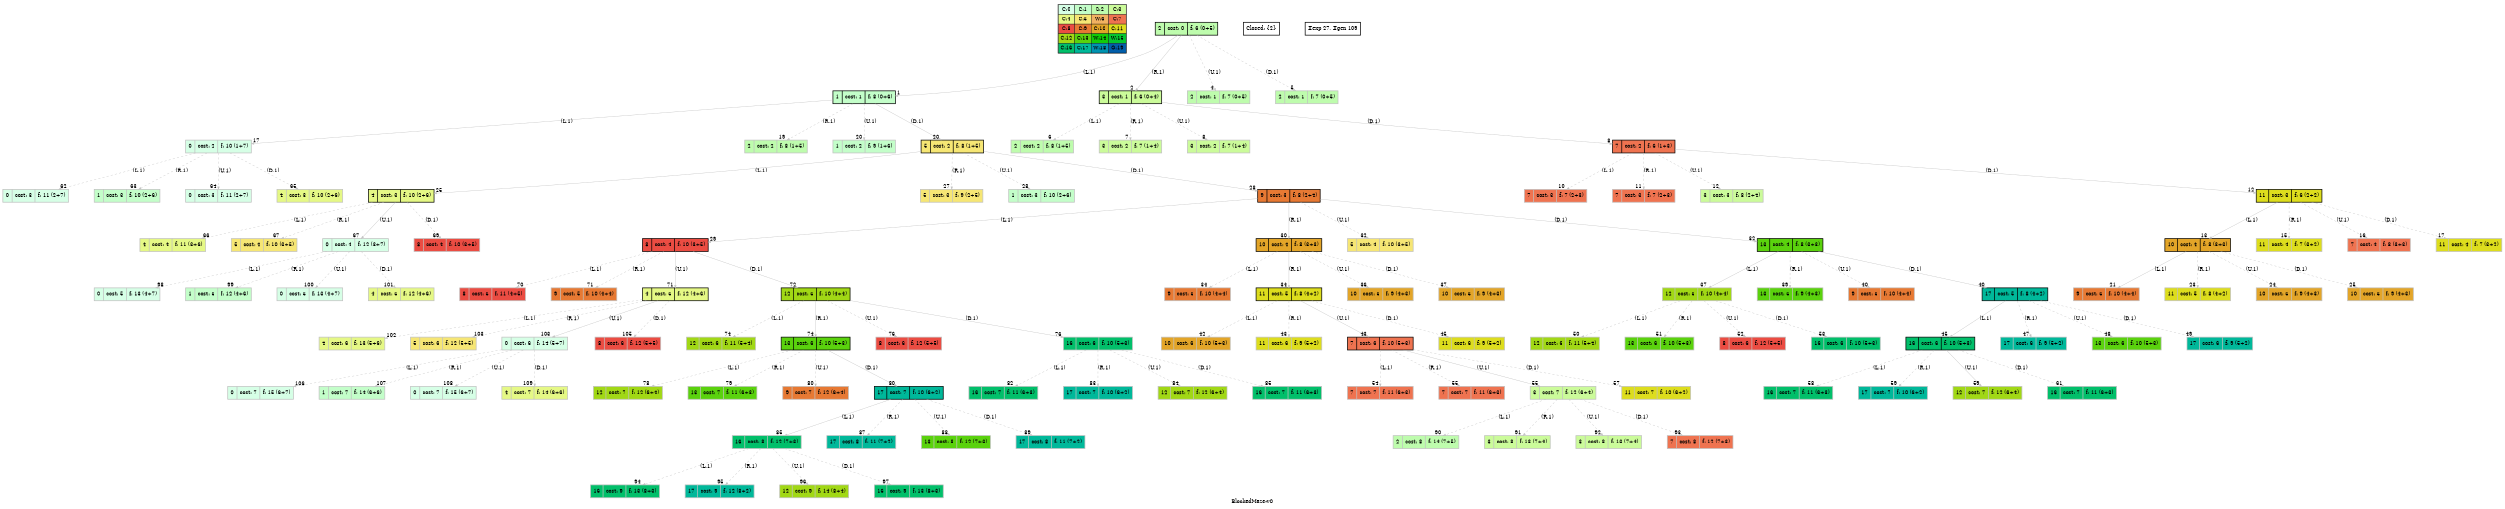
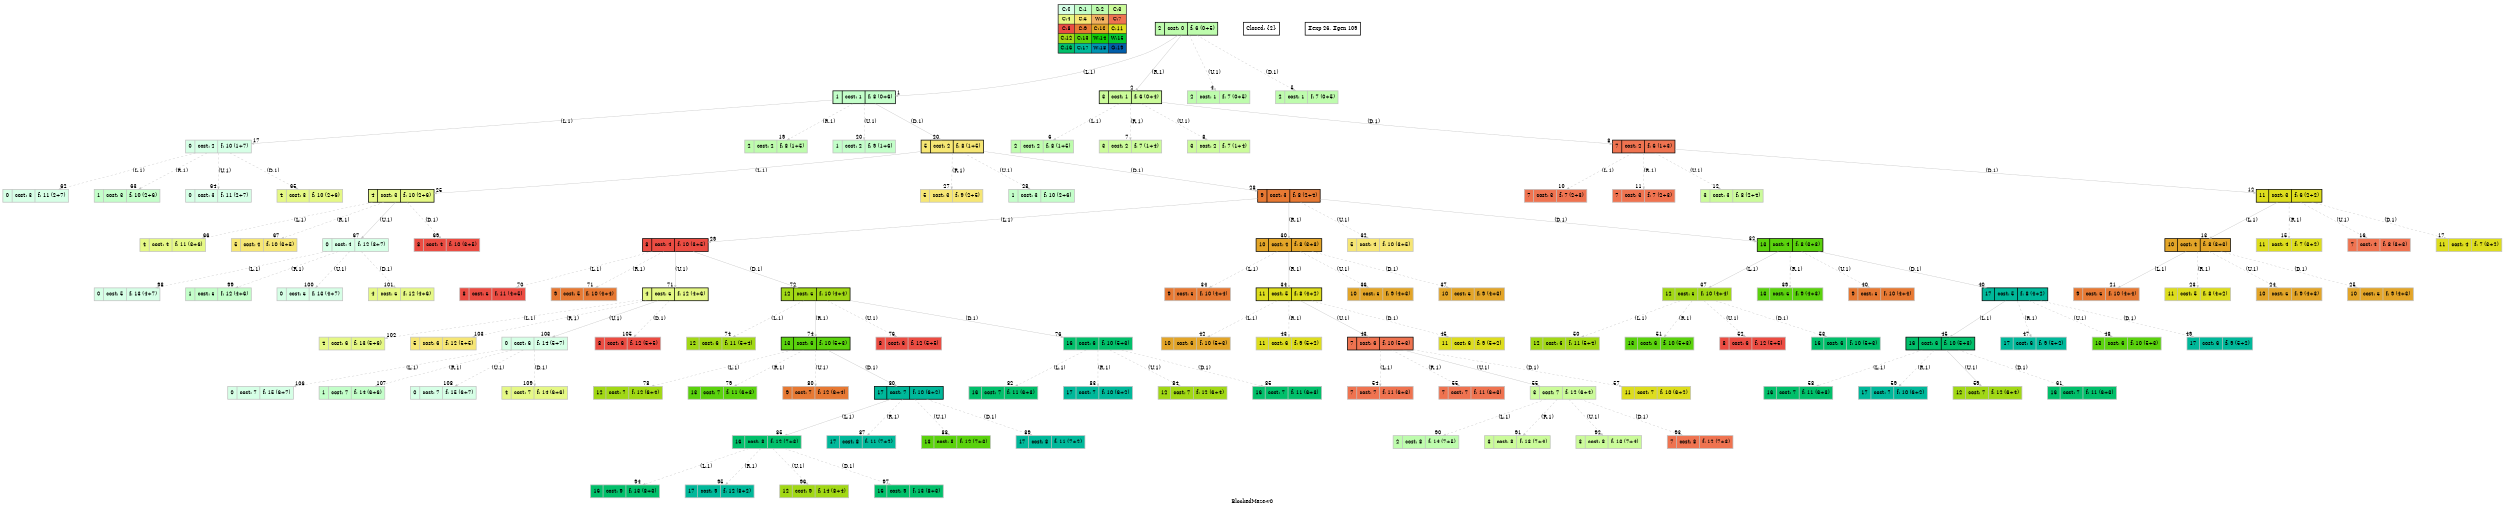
(1333, 29) -> (1333, 29)
